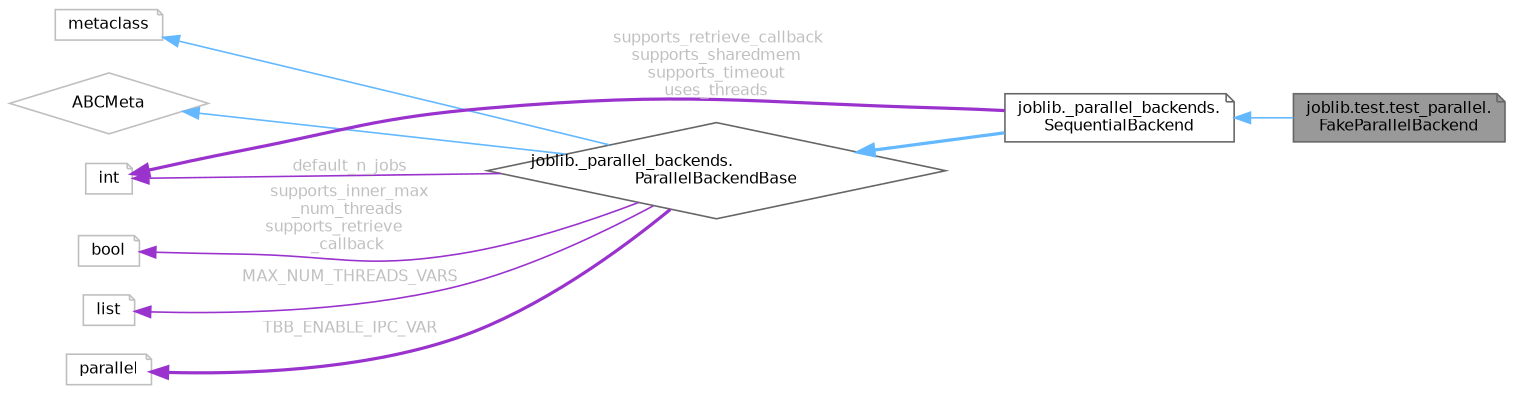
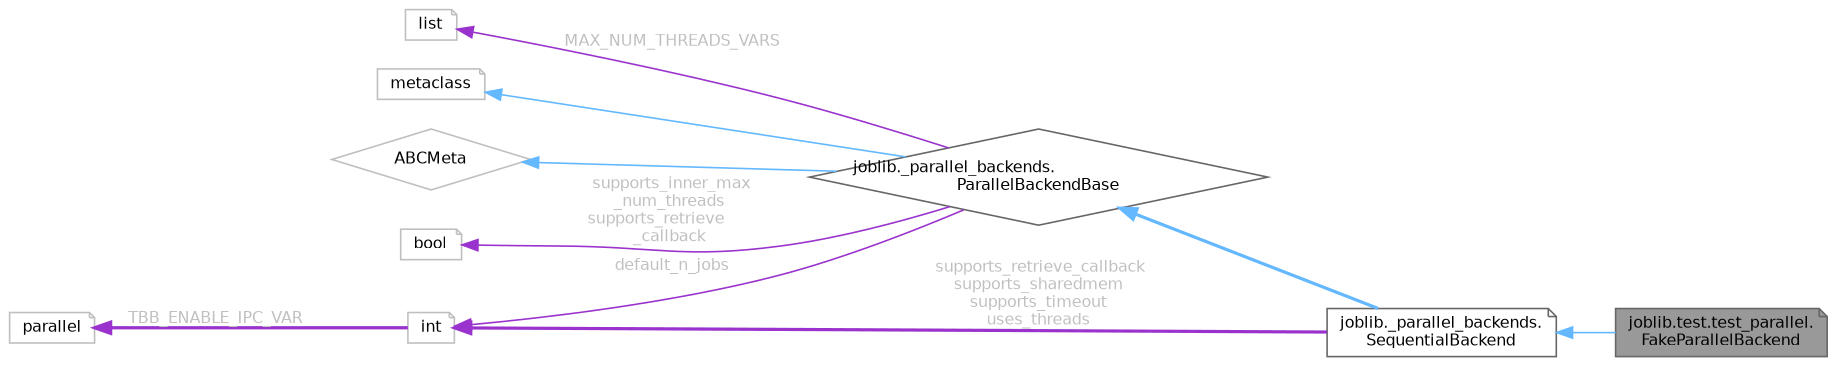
(437, 344) -> (259, 328)
